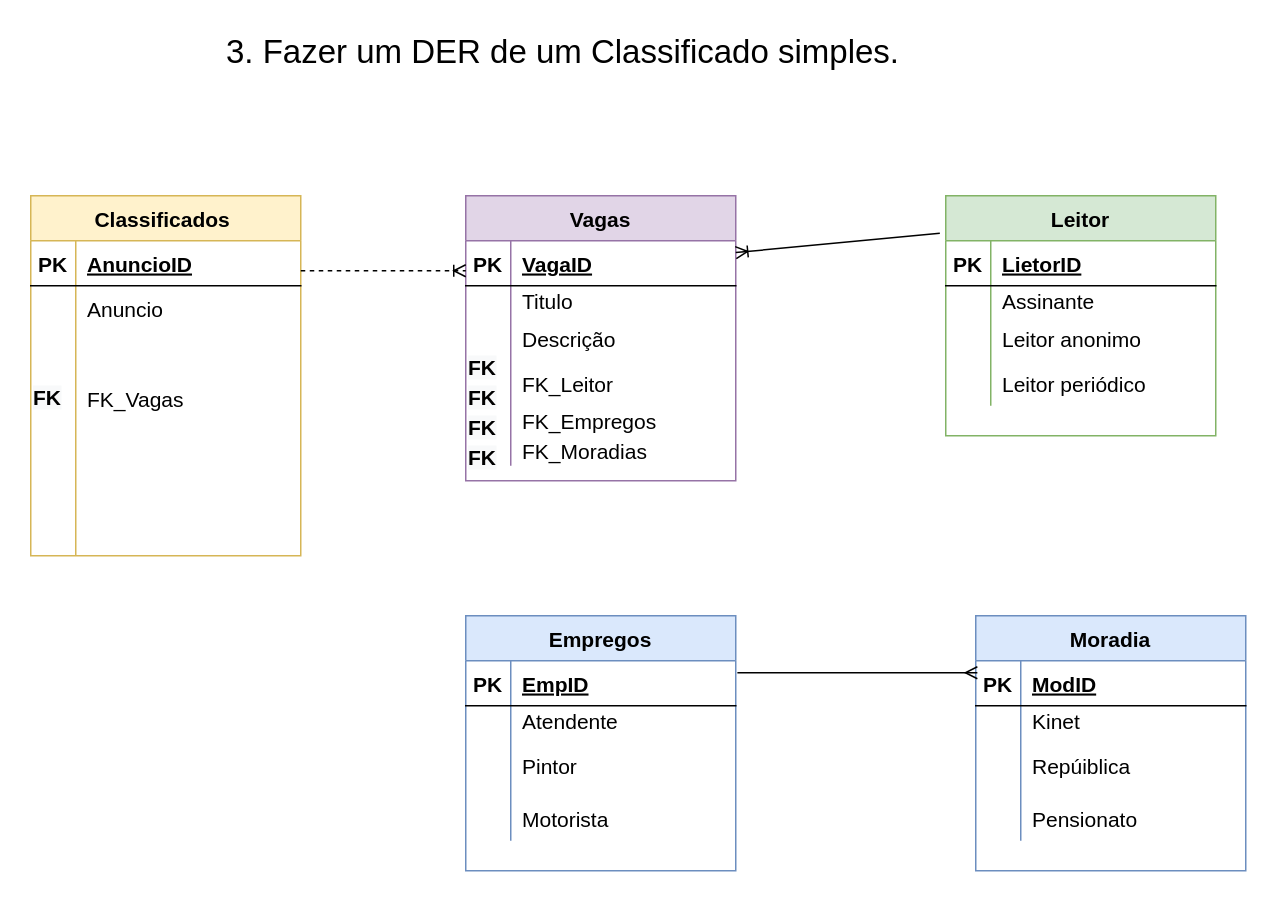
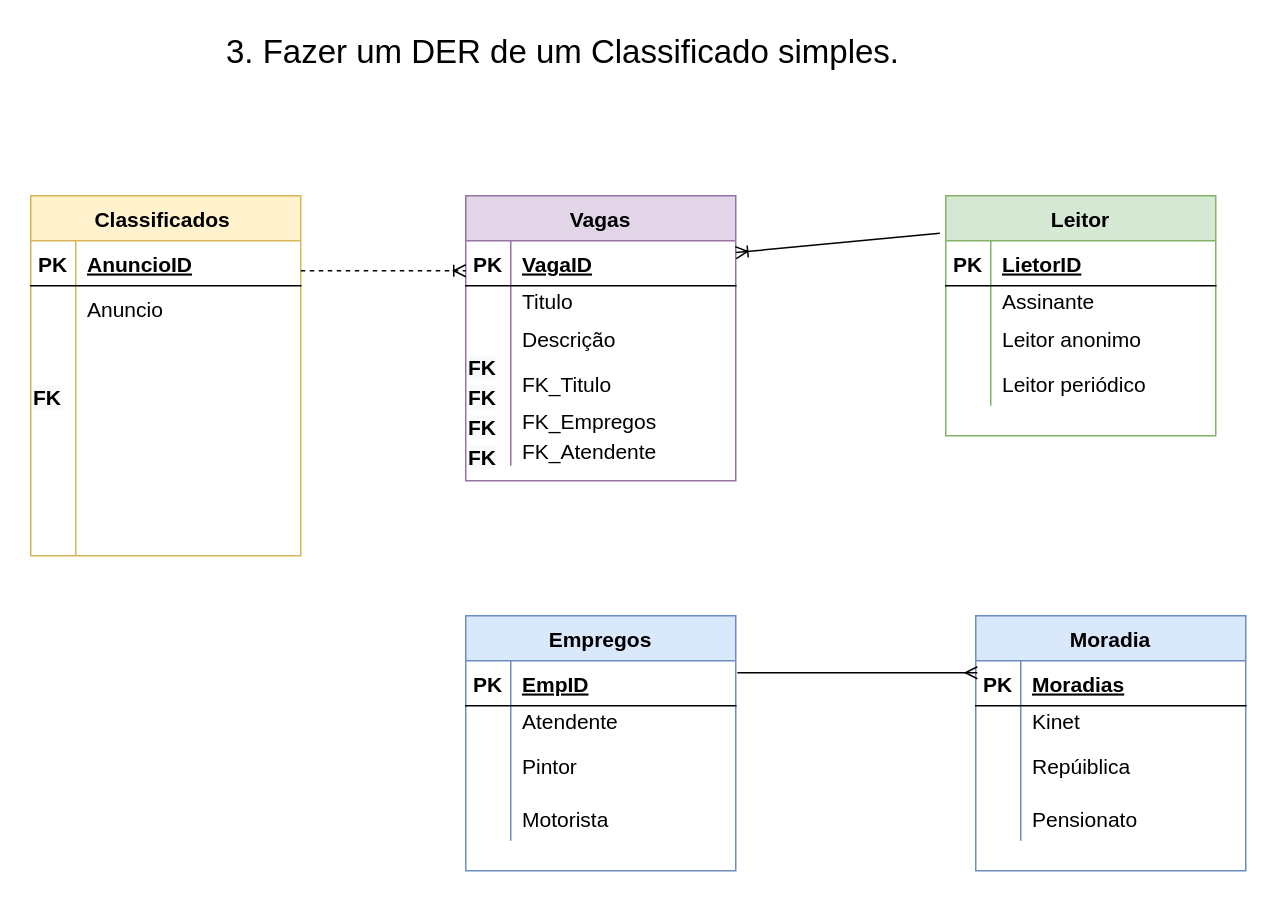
(572, 385) -> (569, 385)
(188, 398) -> none
(584, 452) -> (593, 452)
(1061, 685) -> (1076, 685)
